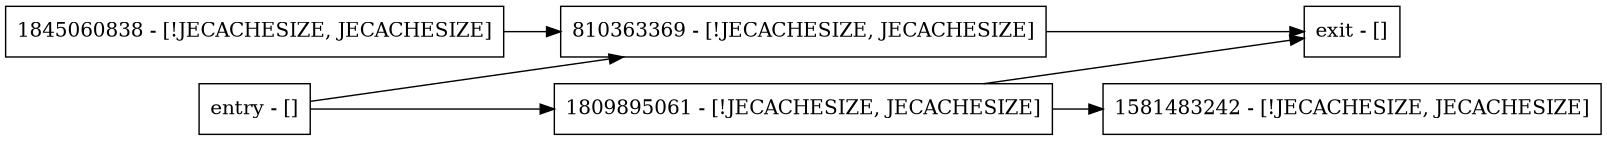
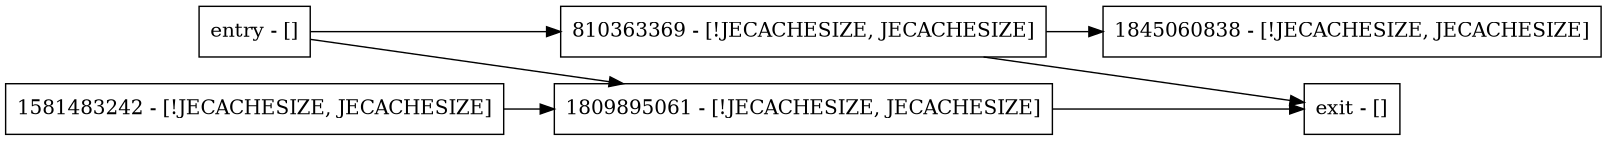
(525, 32) -> (1067, 32)
(1071, 109) -> (522, 109)
